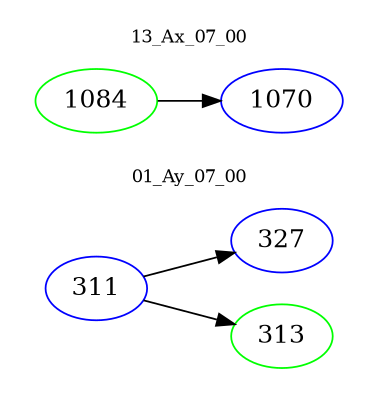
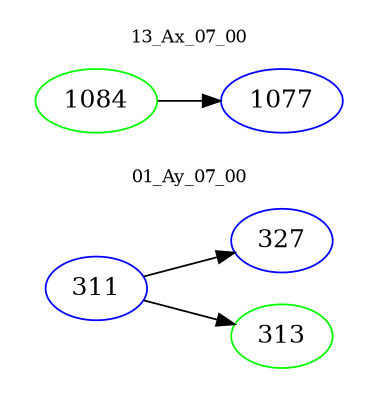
(282, 101) -> (282, 101)
